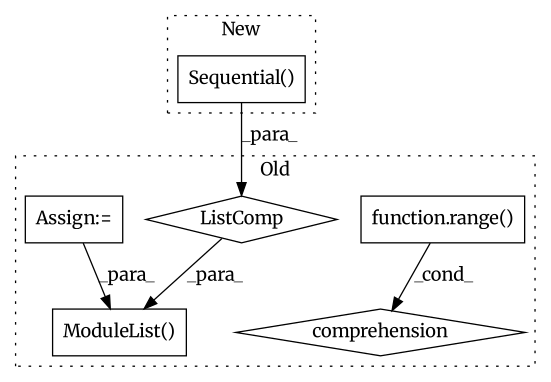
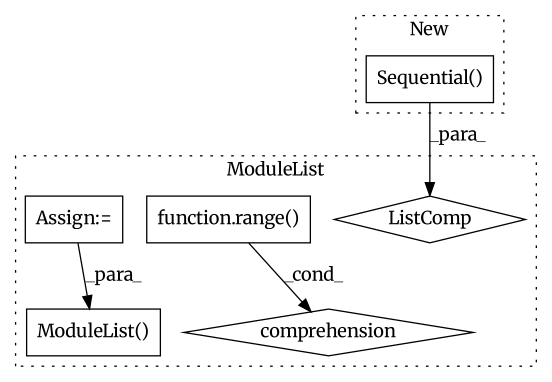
(275, 171) -> (276, 171)
(188, 269) -> none
